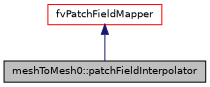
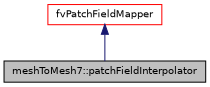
(105, 72) -> (105, 72)
